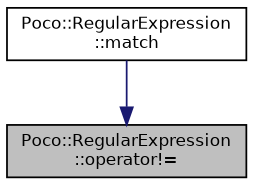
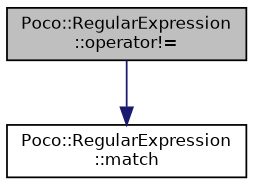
(127, 84) -> (127, 84)
